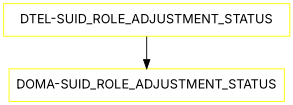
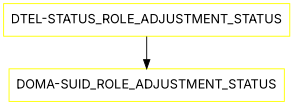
(147, 20) -> (147, 20)
